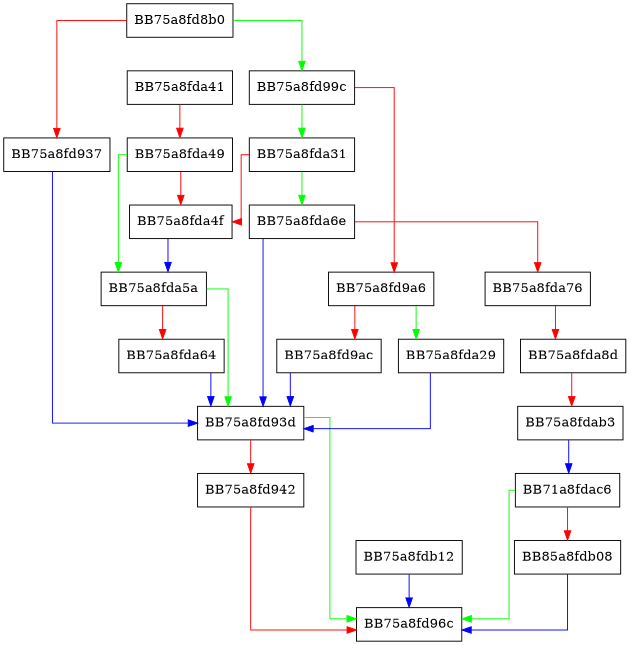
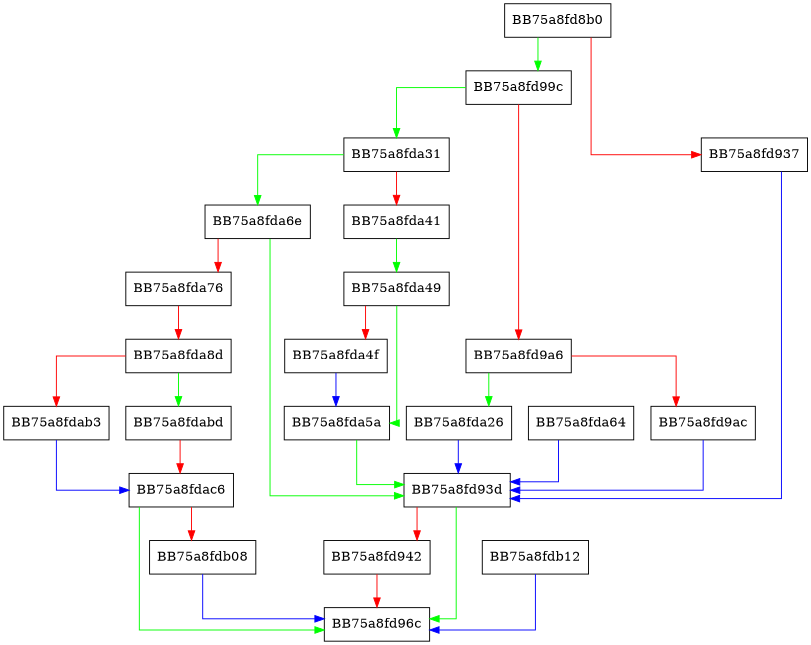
(180, 116) -> (397, 251)
(241, 185) -> (397, 183)
(163, 318) -> none
(263, 318) -> (270, 430)
(451, 356) -> (459, 423)
none -> (178, 423)
(568, 490) -> (181, 490)
(568, 557) -> (203, 557)
